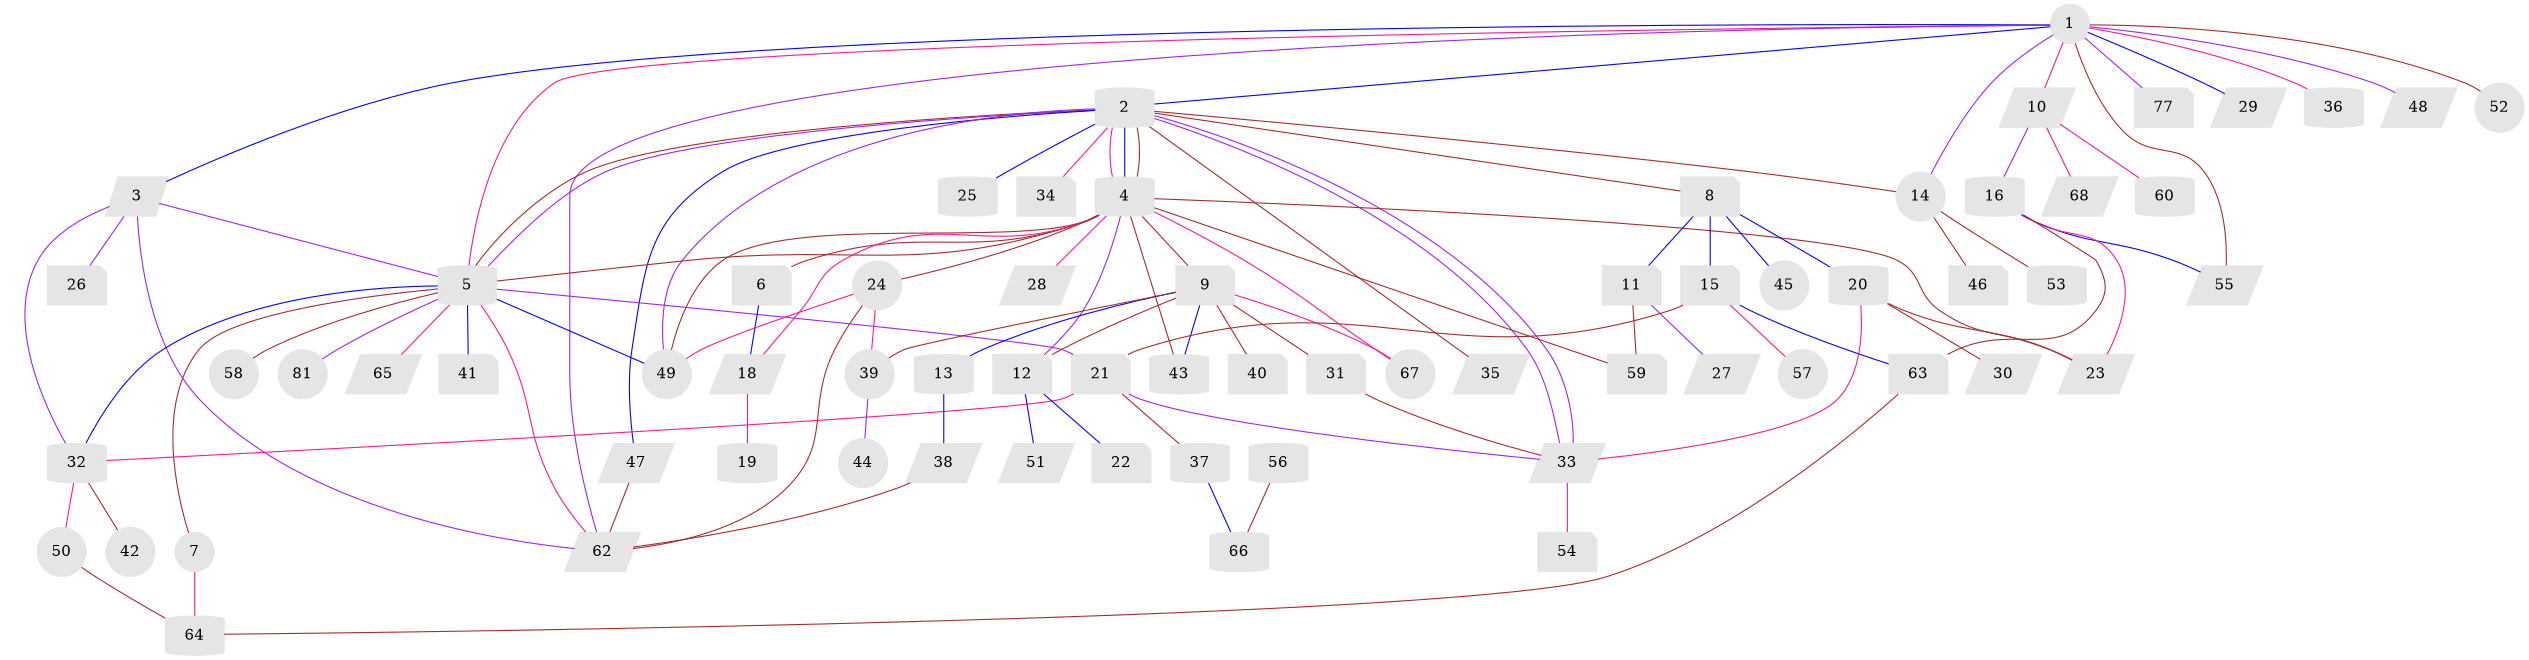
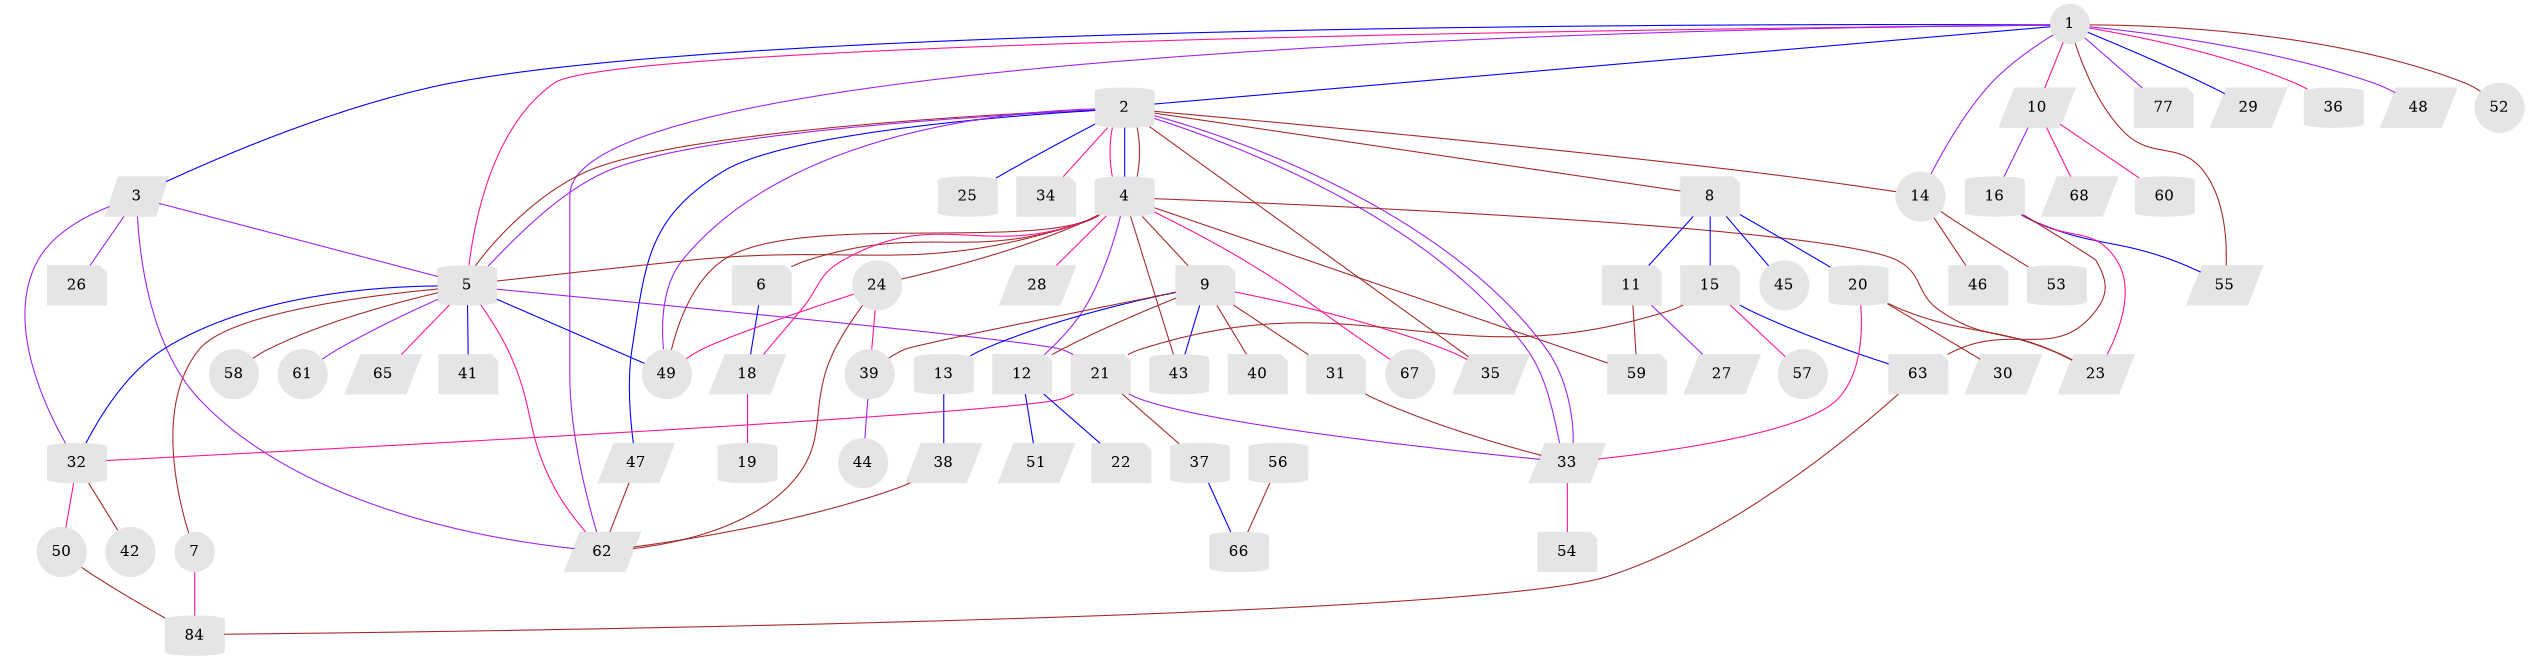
(1299, 316) -> (1341, 317)
(303, 374) -> (303, 374)
(195, 636) -> (195, 636)
